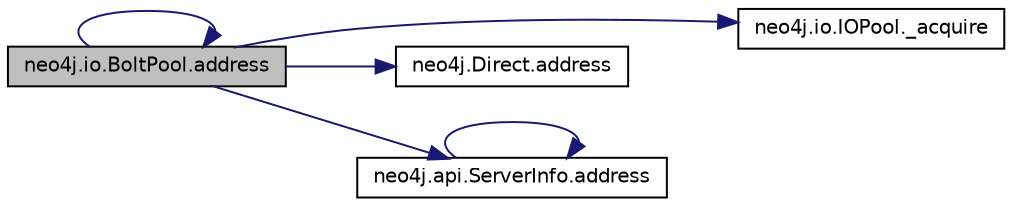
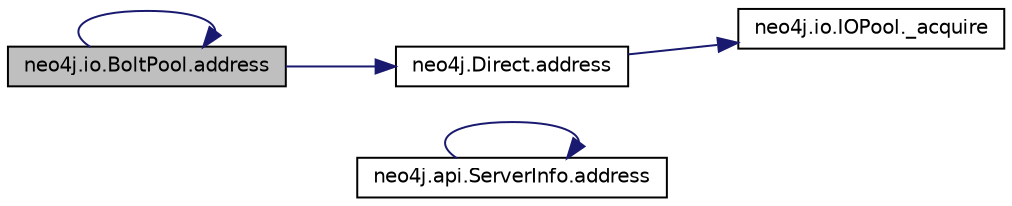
(475, 22) -> (673, 50)
(320, 119) -> none
